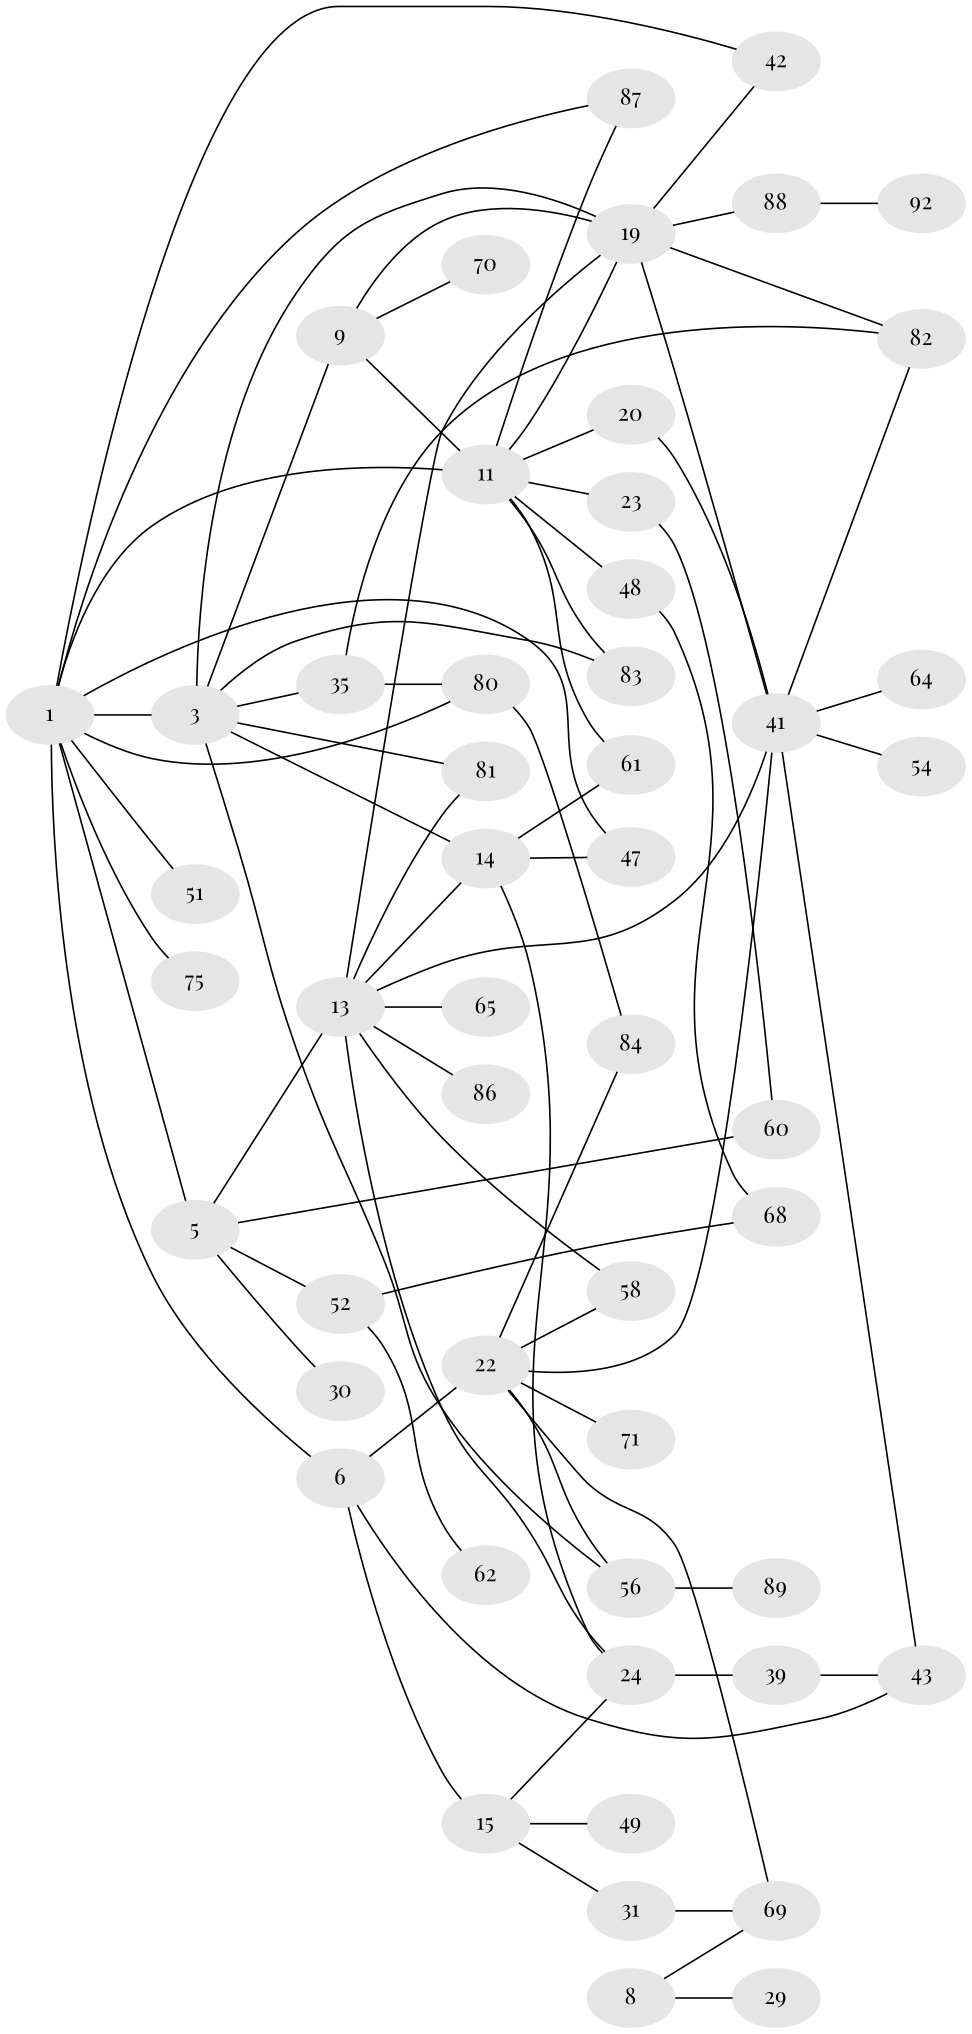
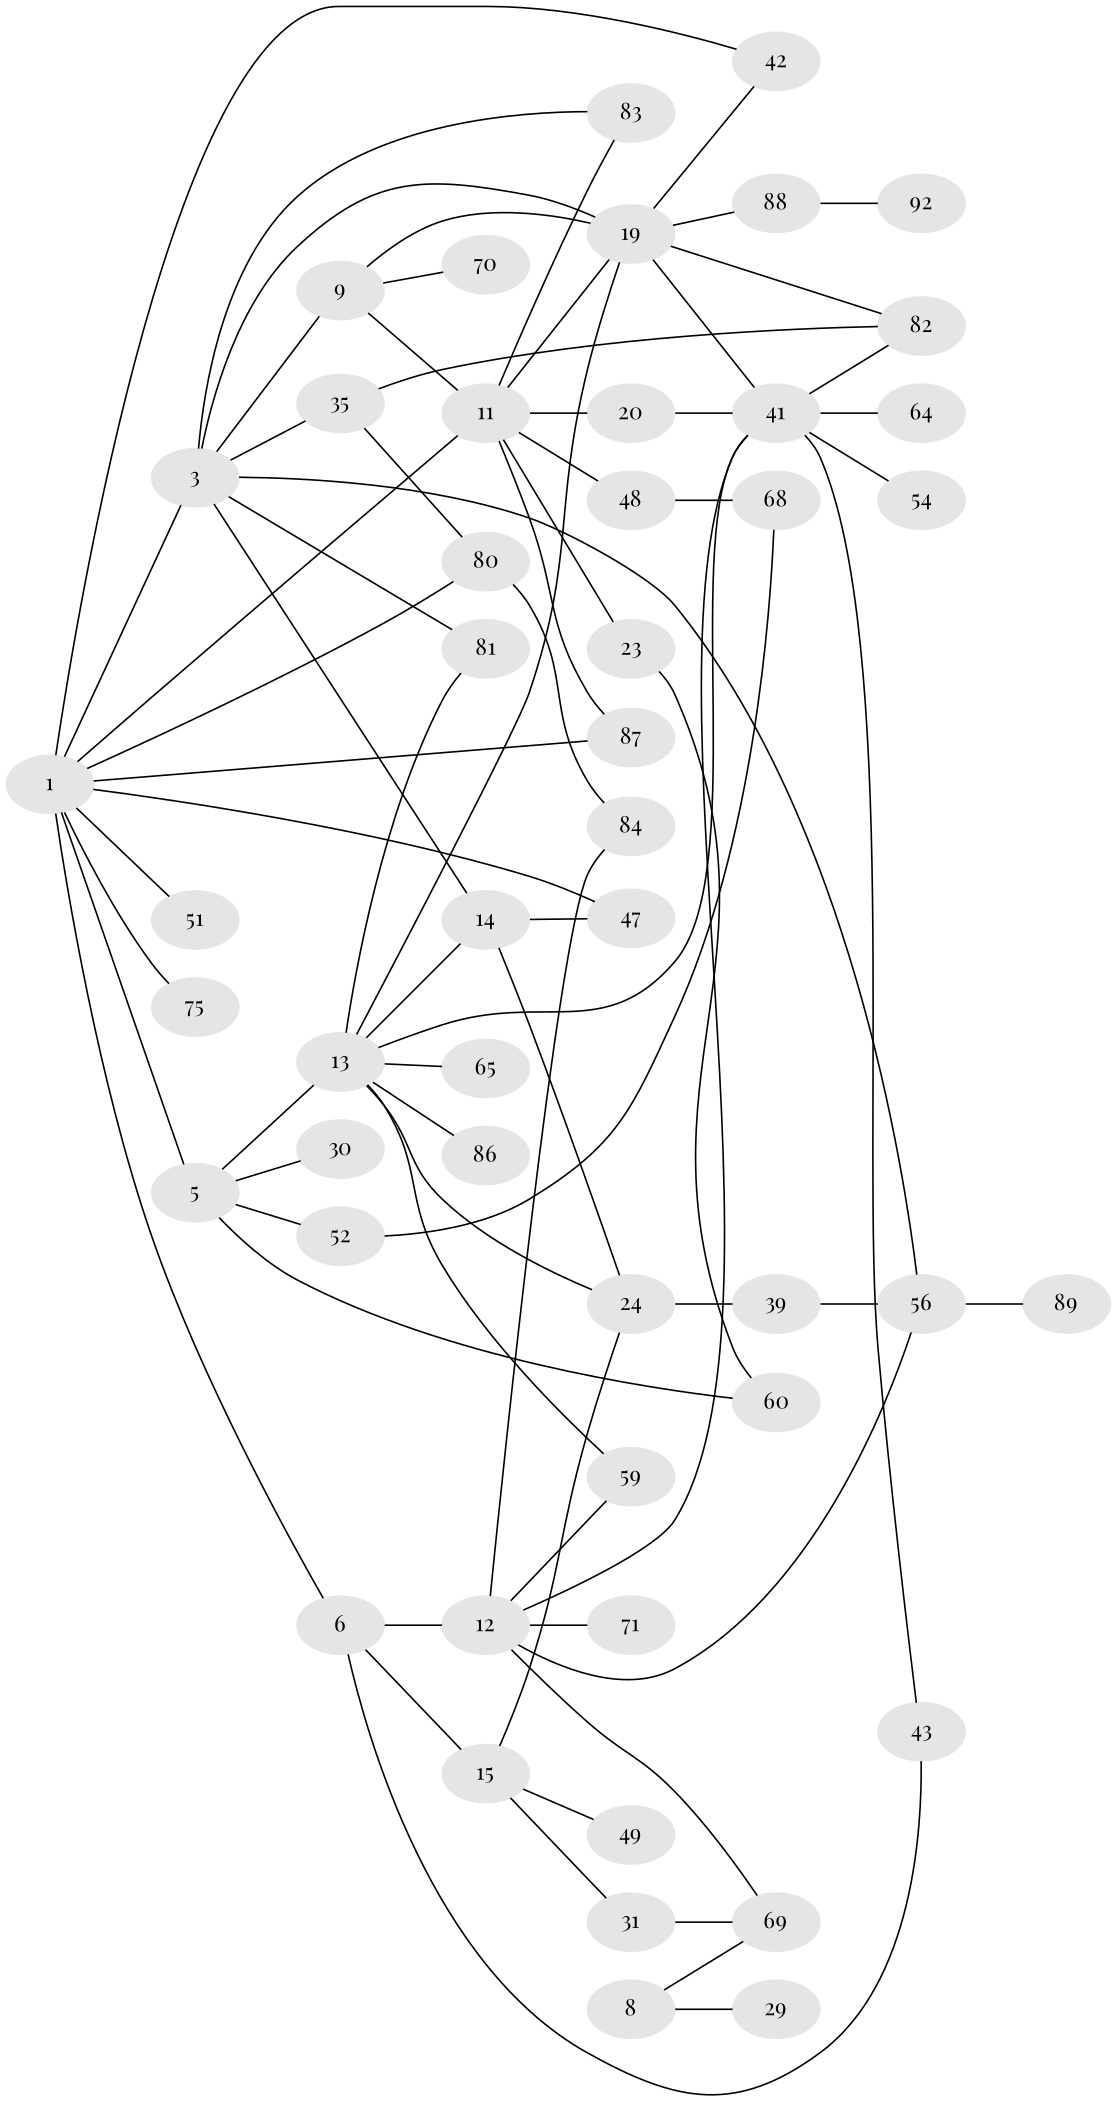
(631, 765) -> none
(631, 1291) -> (631, 1477)
(486, 1365) -> (486, 1625)
(486, 1575) -> none
(849, 1675) -> (849, 1304)
